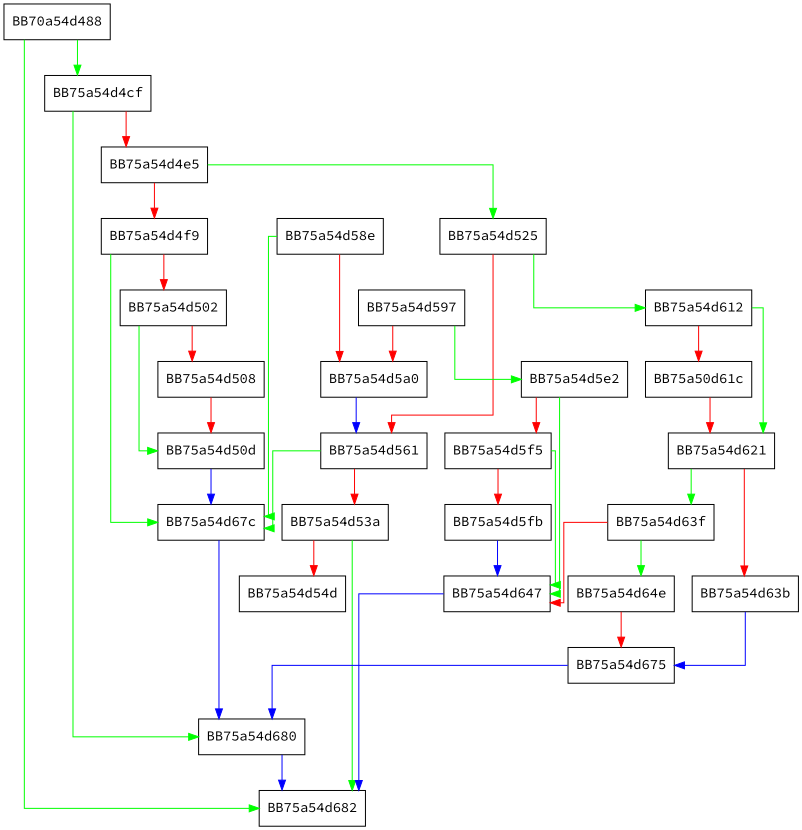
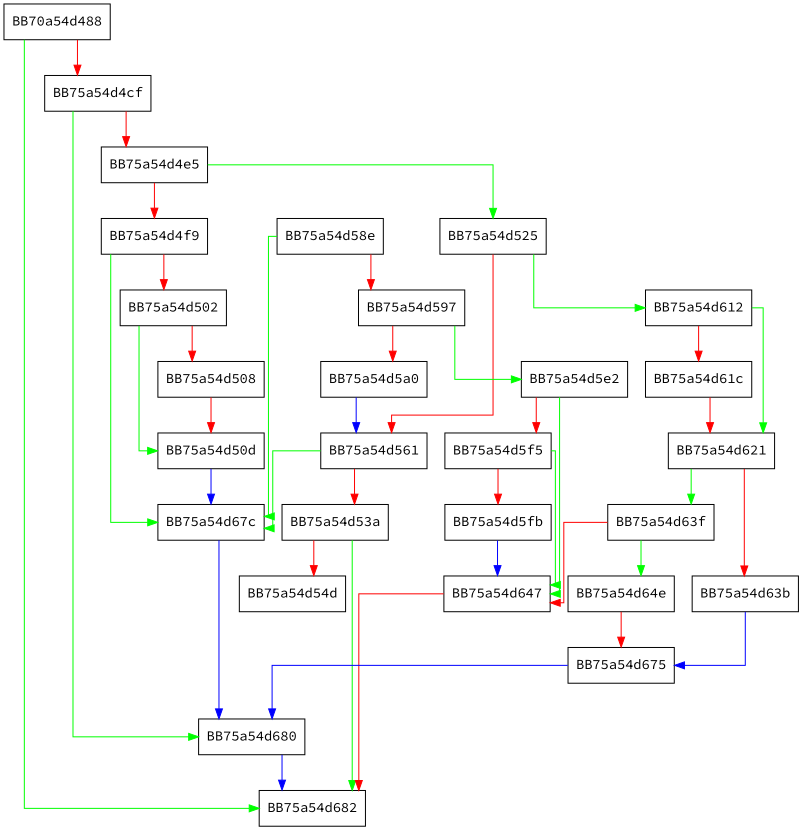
(77, 53) -> (77, 53)
(340, 303) -> (371, 267)
(699, 379) -> (699, 379)
(359, 645) -> (359, 645)
